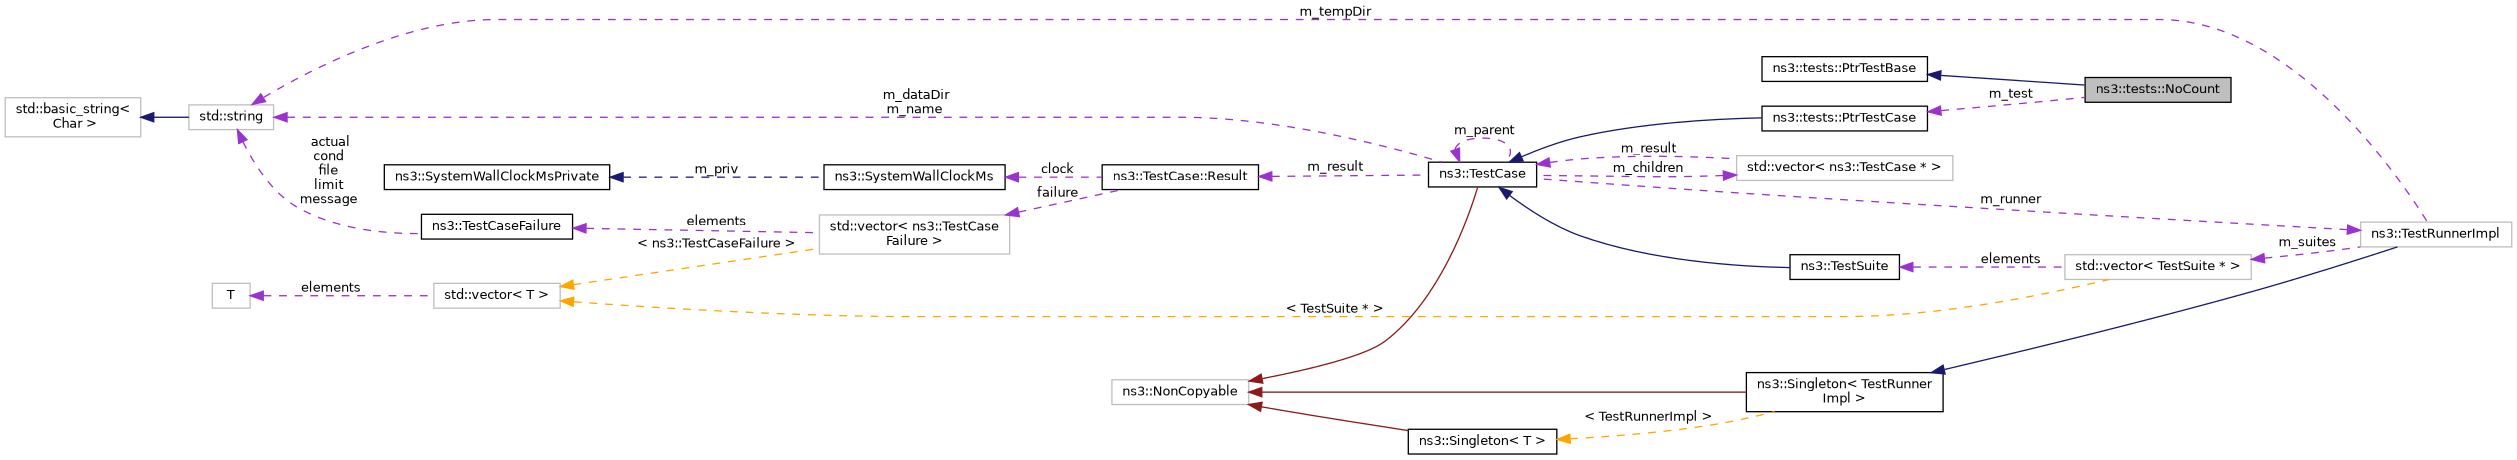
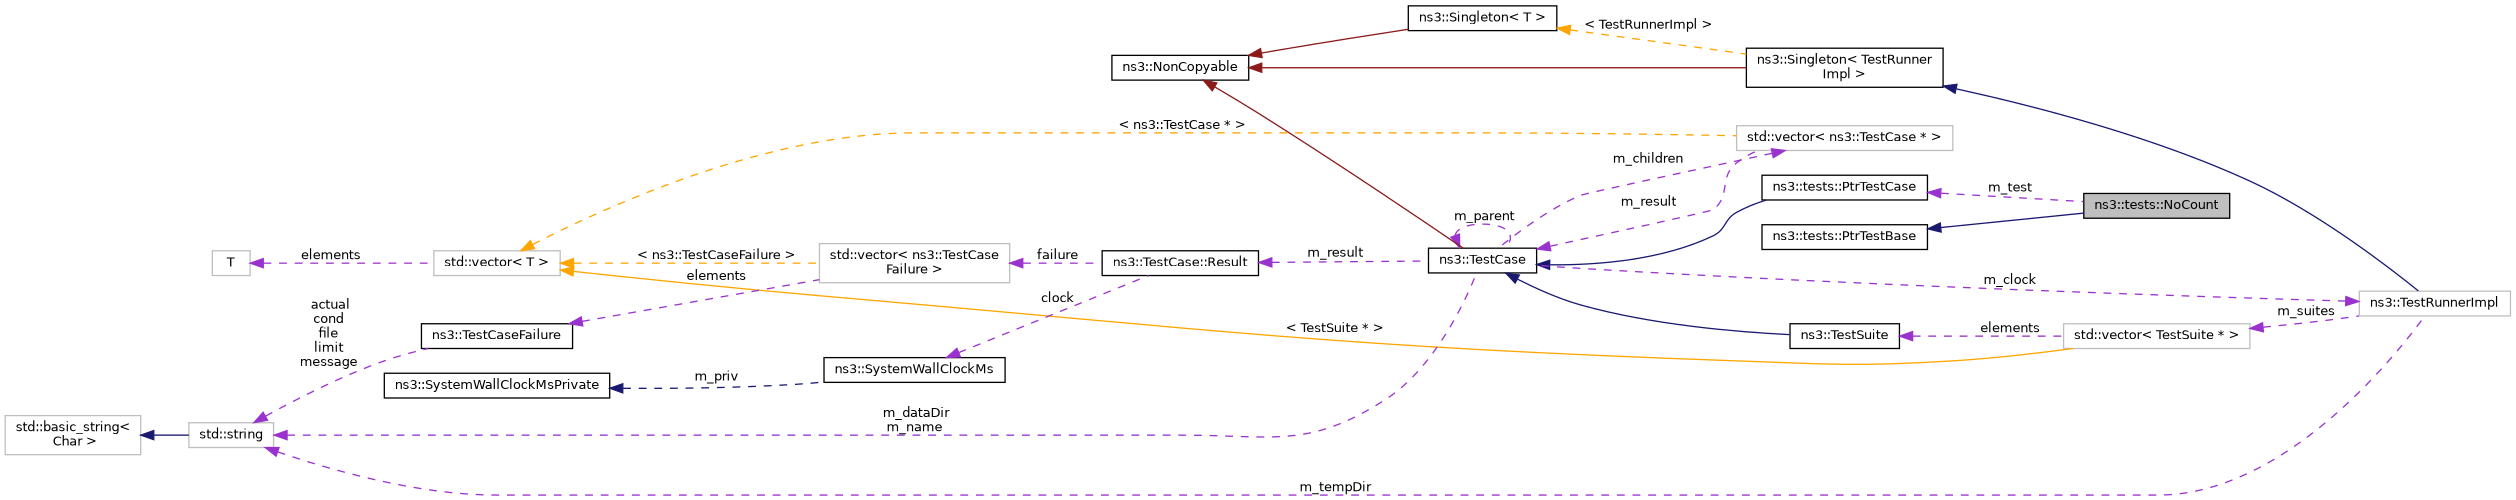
none -> (1125, 133)
(2009, 200) -> (2008, 281)
(1343, 317) -> (1322, 339)
(1180, 392) -> (1180, 68)
